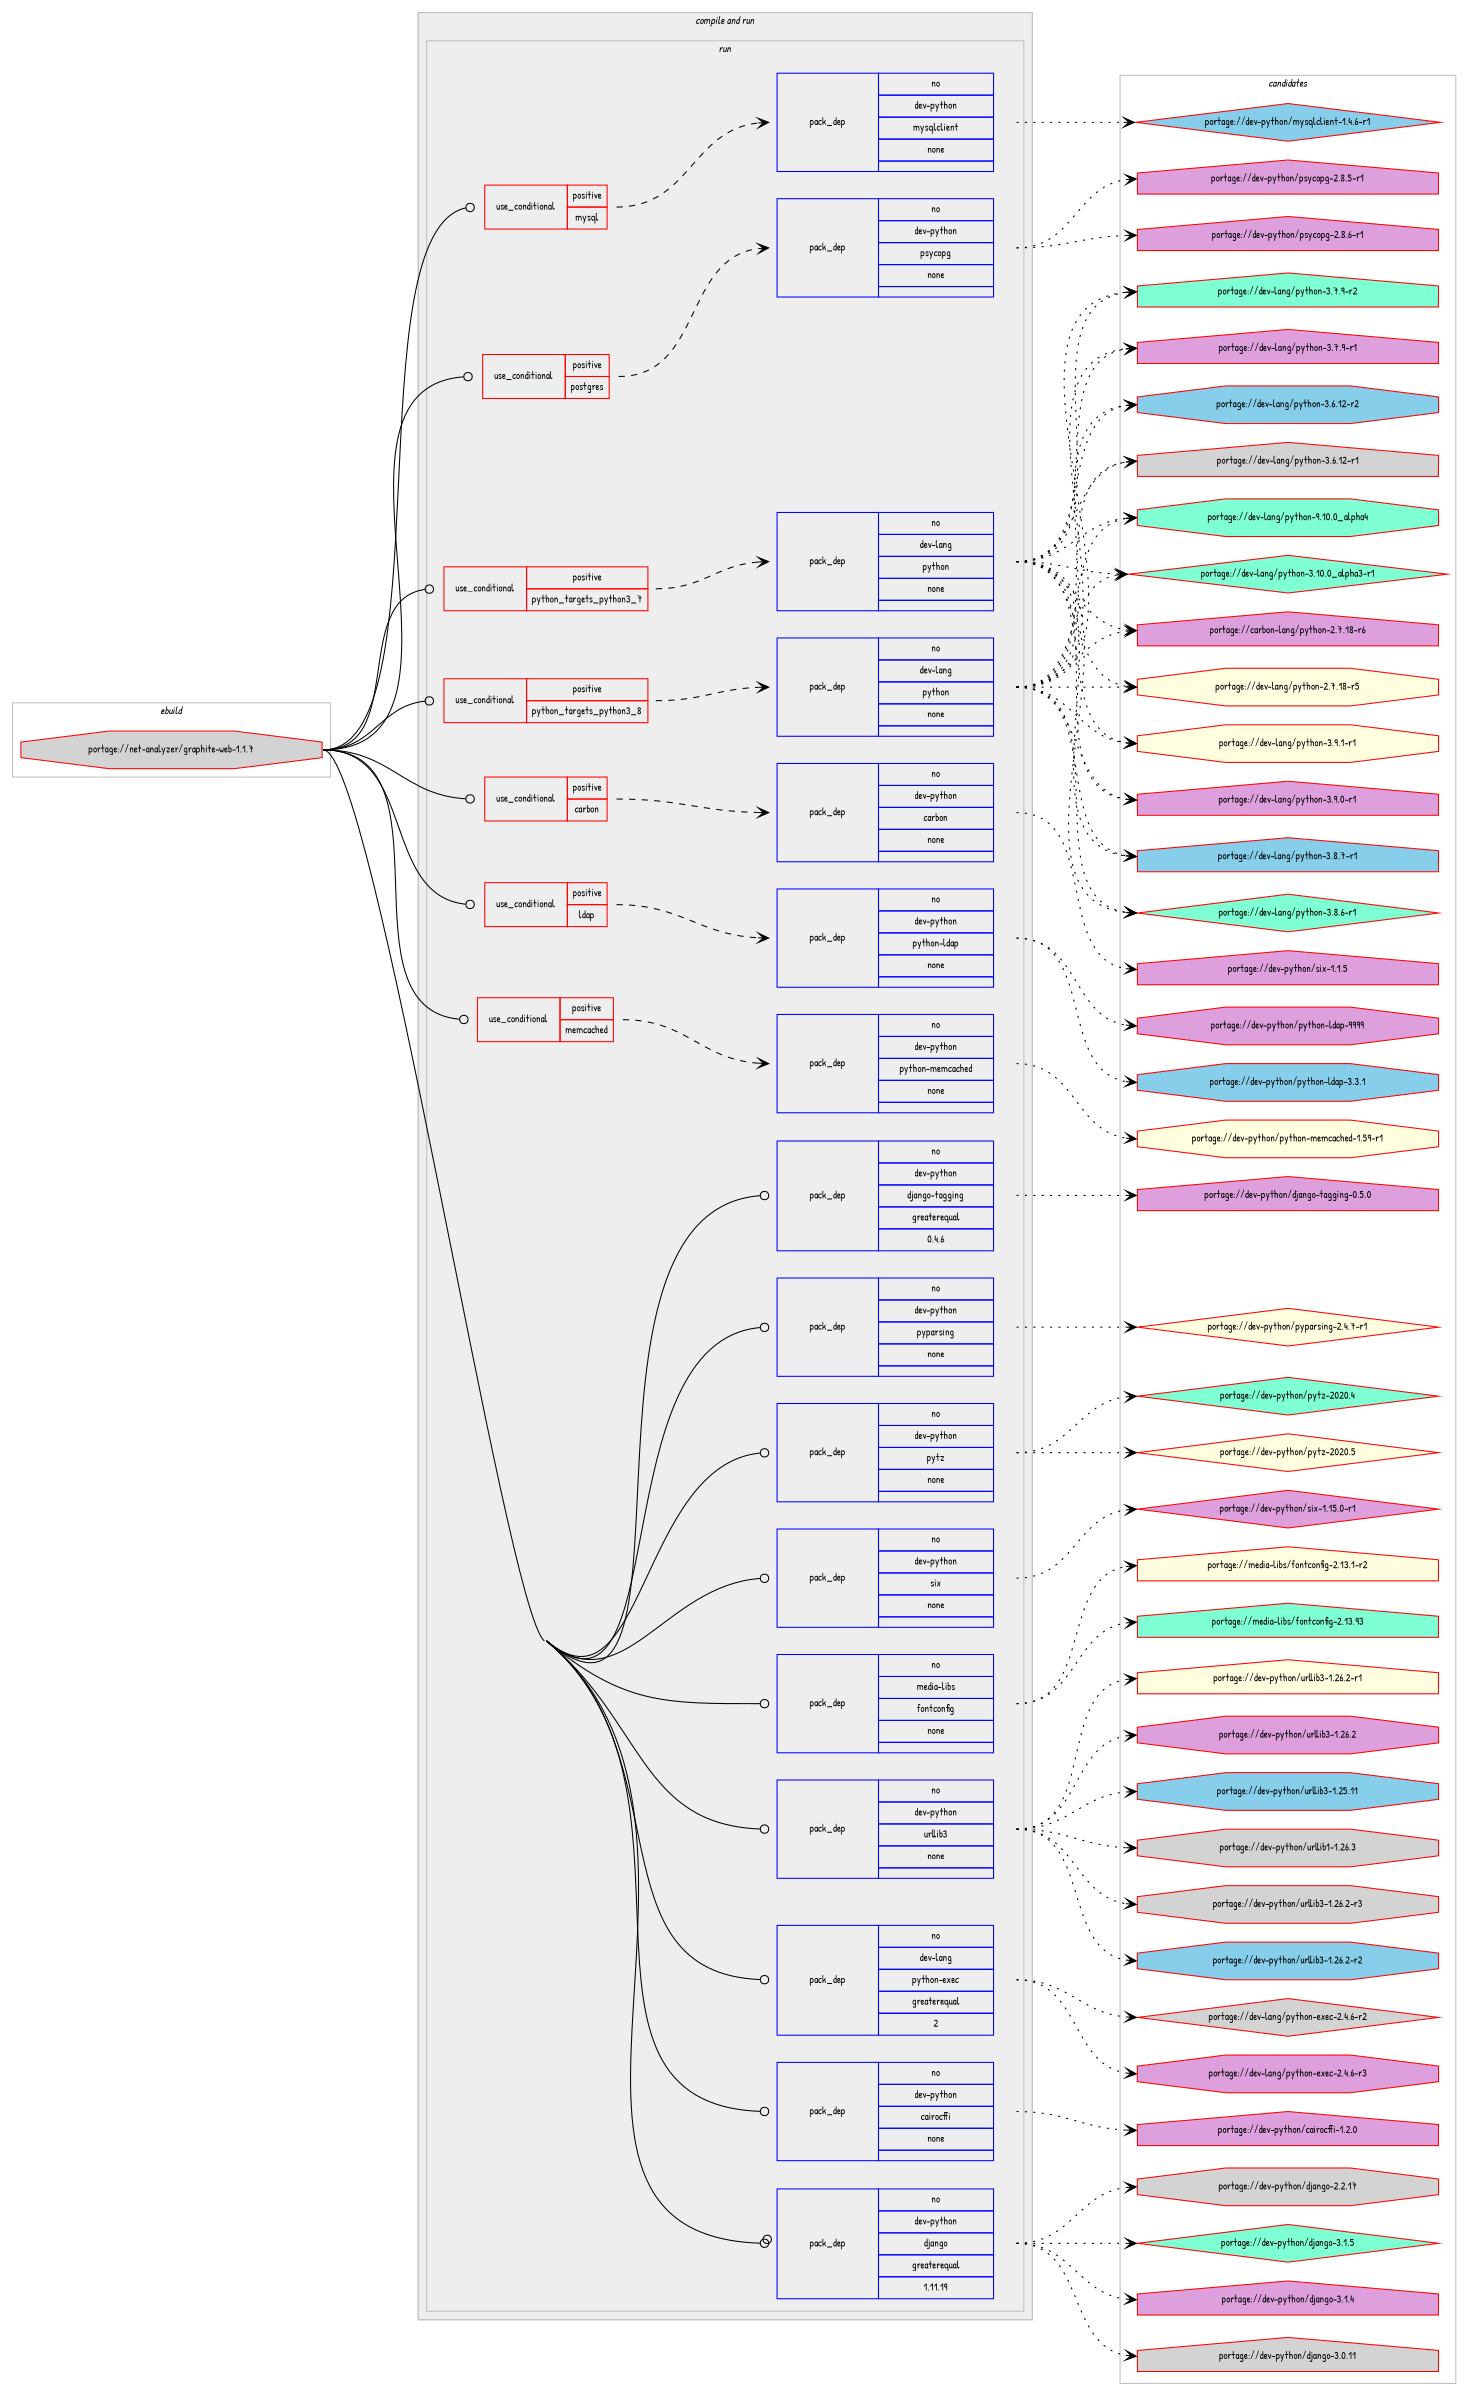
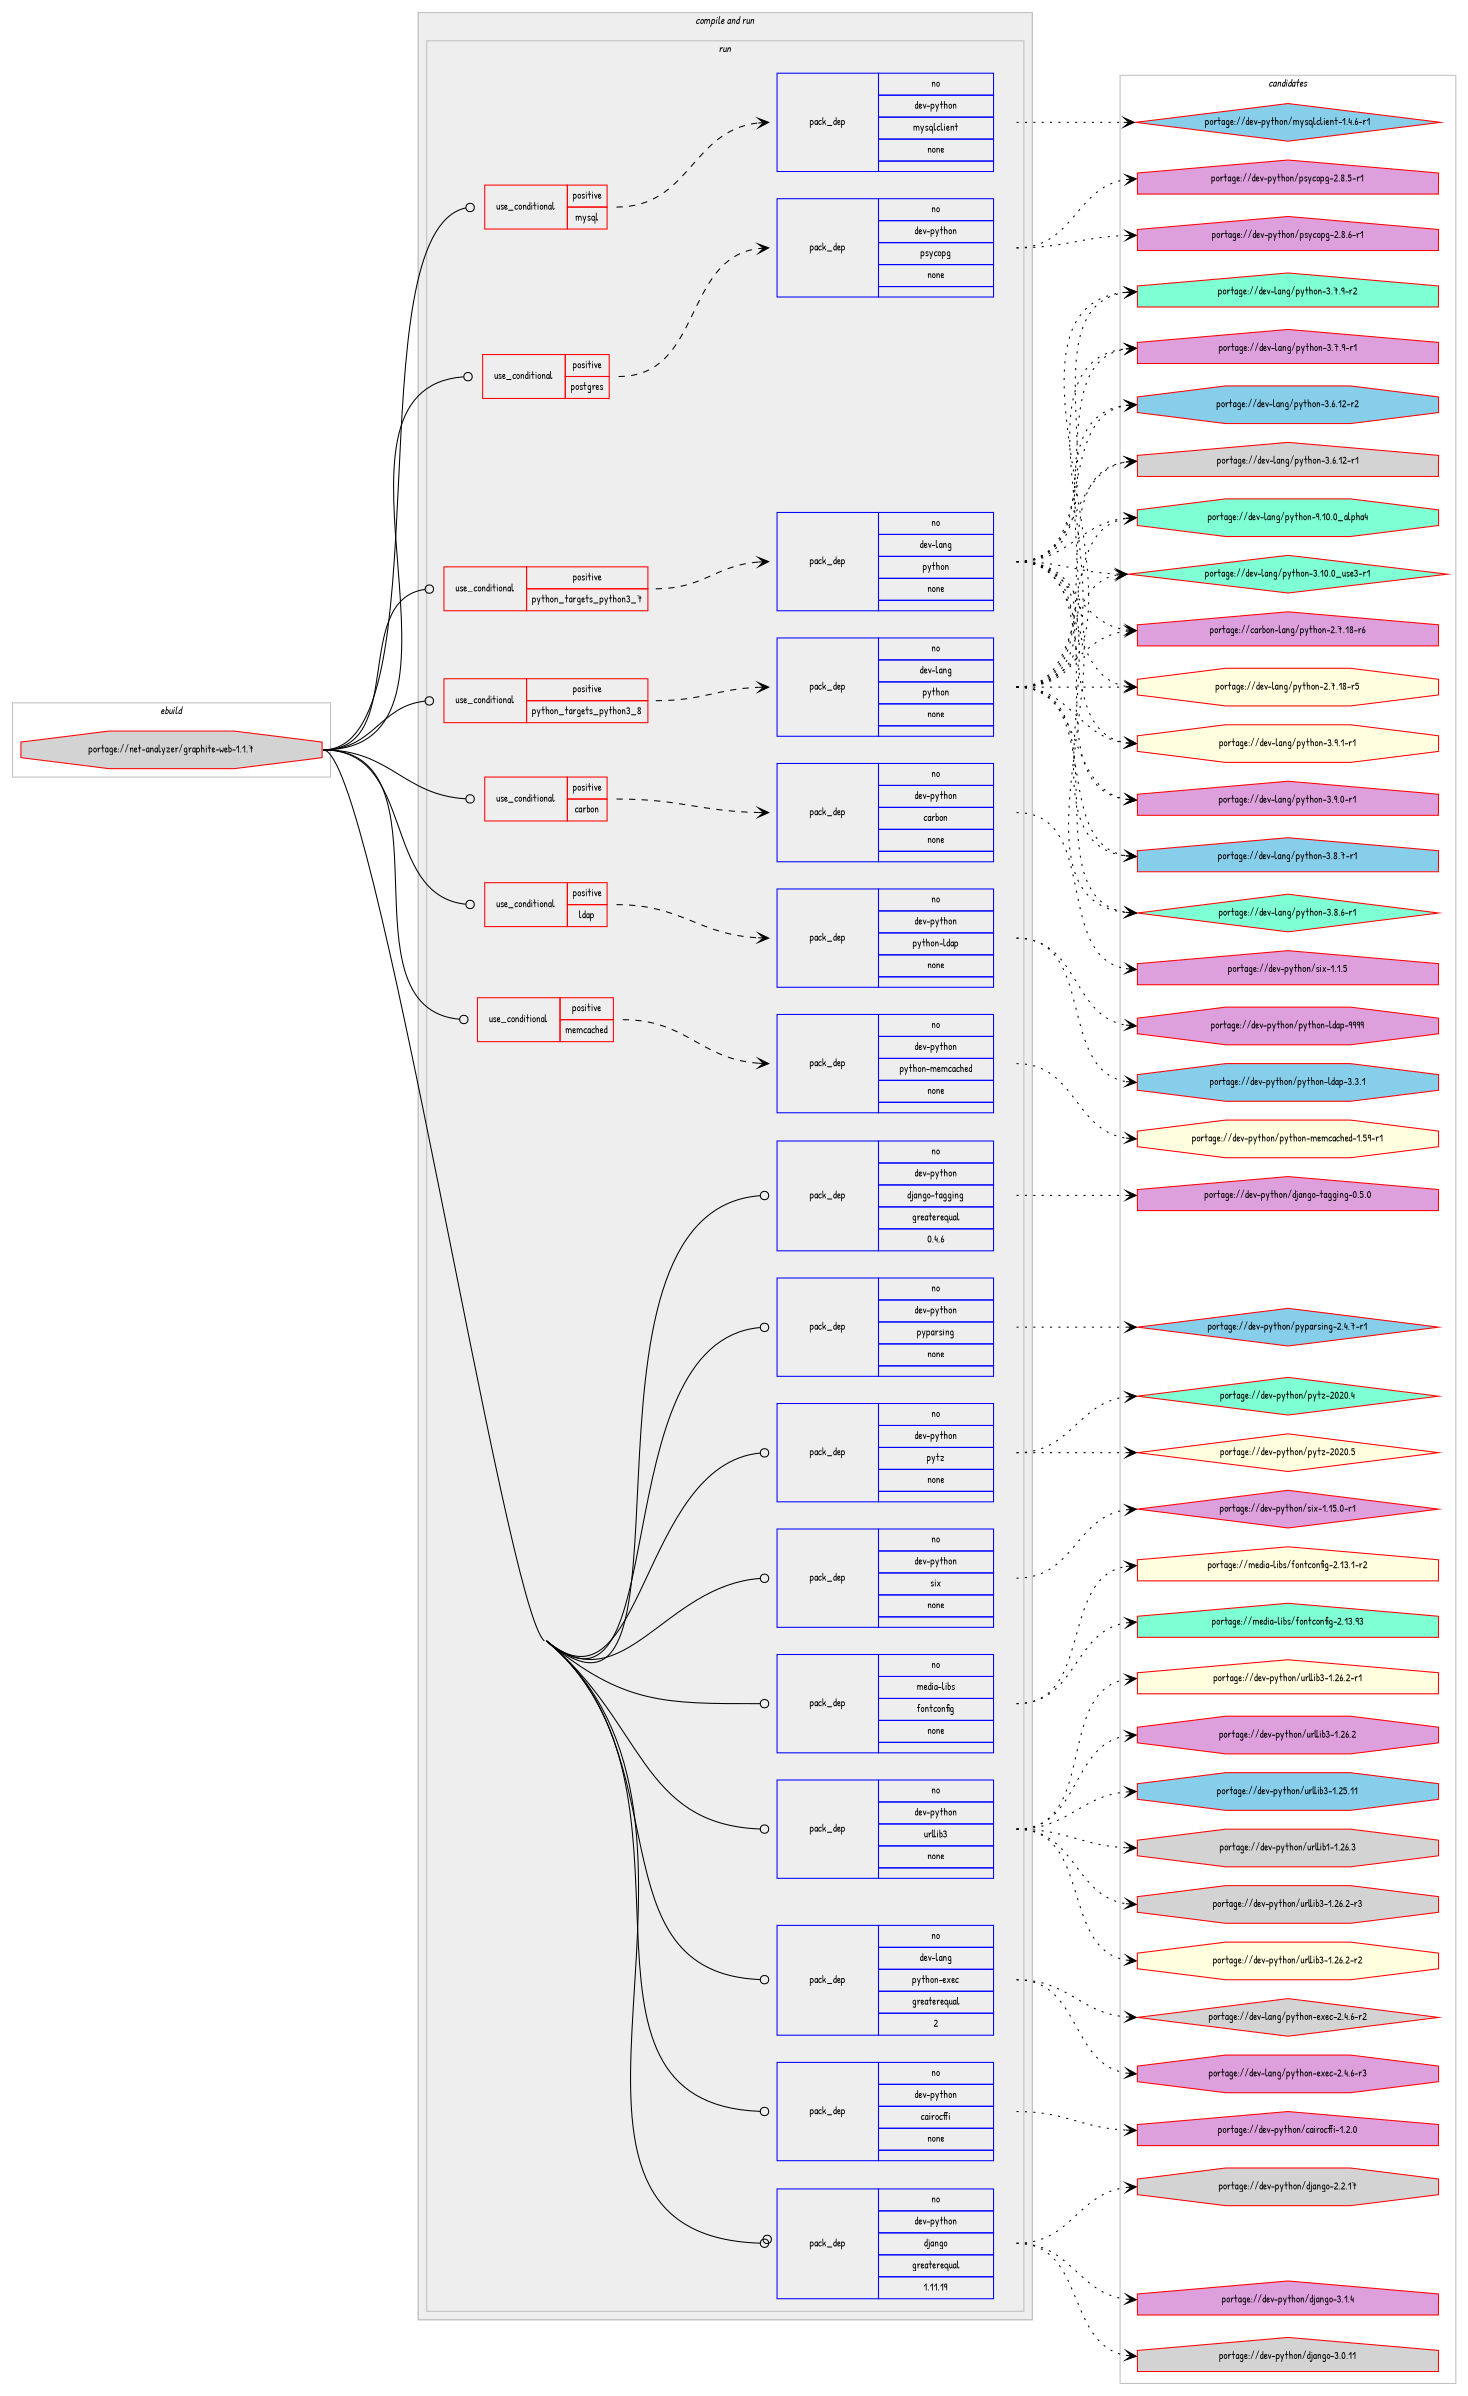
(1288, 574) -> (1288, 574)
(1288, 1327) -> (1288, 1327)
(1288, 1961) -> (1288, 1961)
(1288, 2243) -> none
